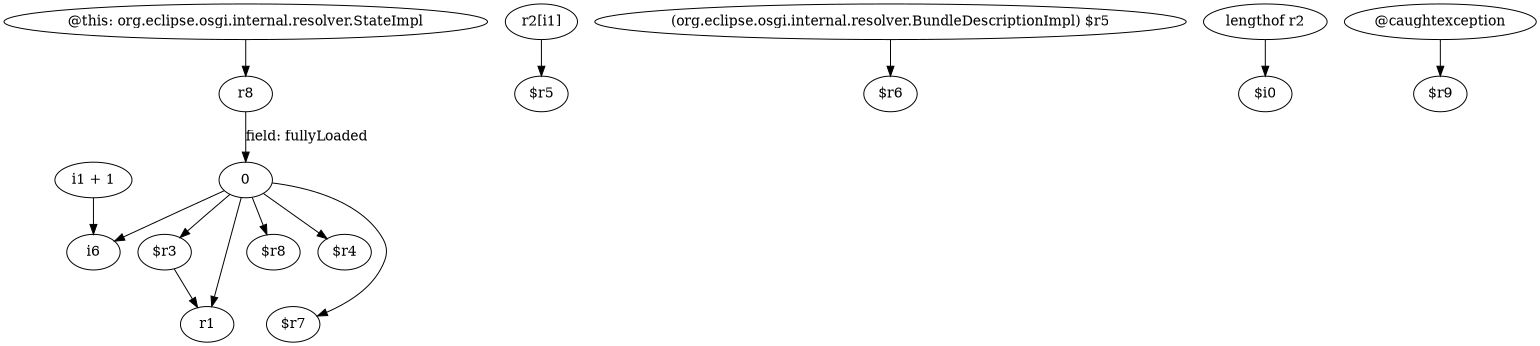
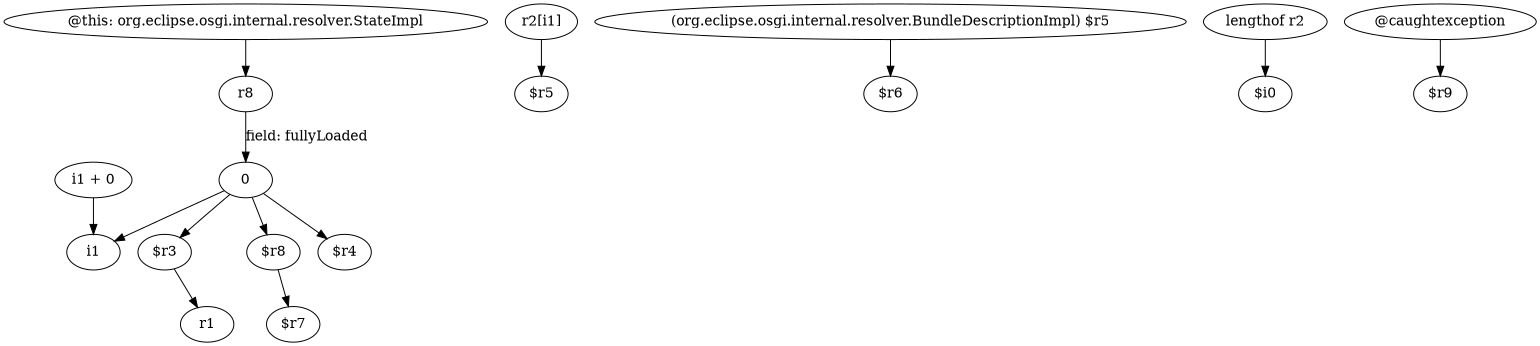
(93, 180) -> (93, 180)
(375, 228) -> (282, 283)
(228, 247) -> none
(93, 252) -> (93, 252)
